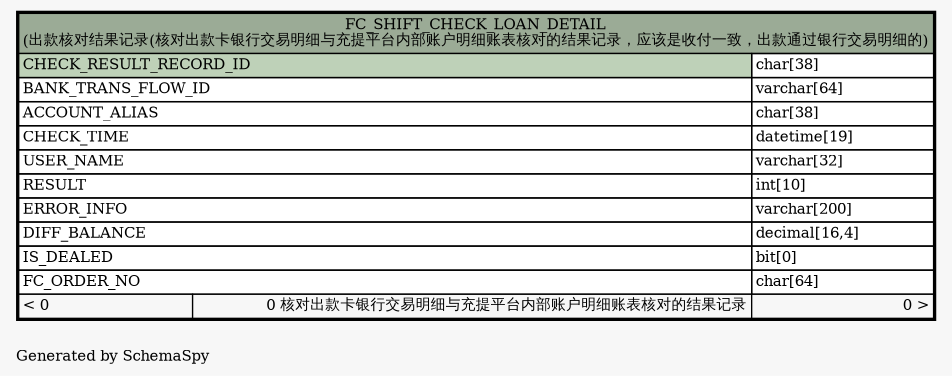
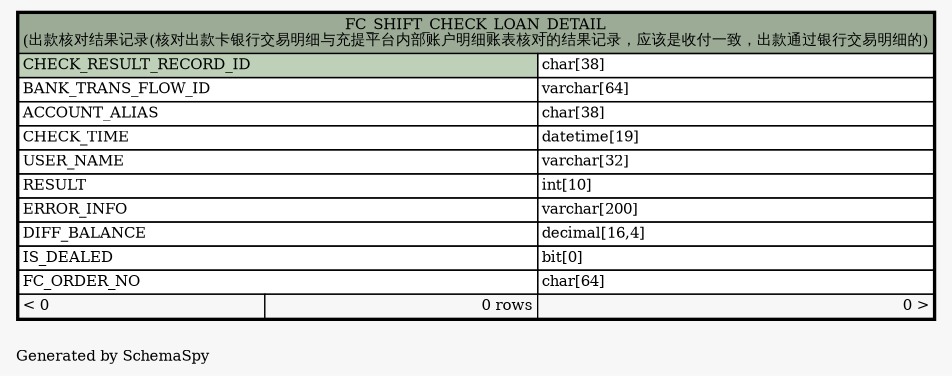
(507, 306) -> (508, 306)
